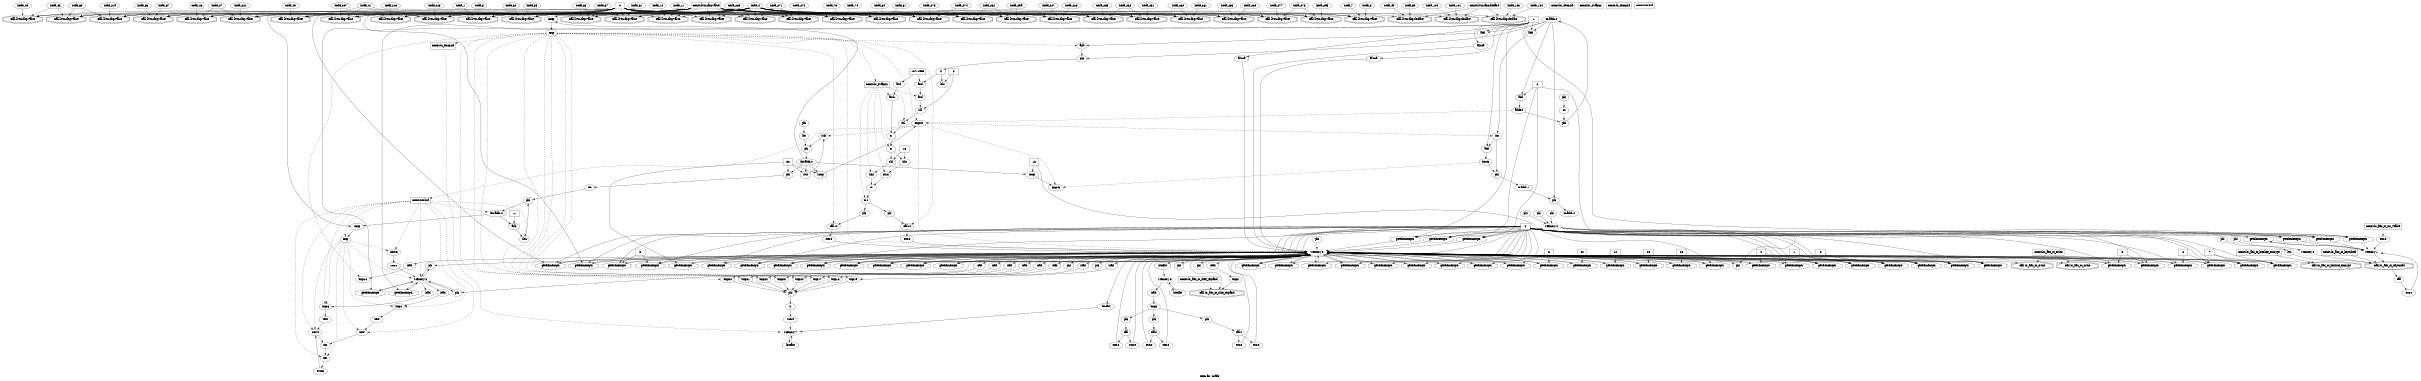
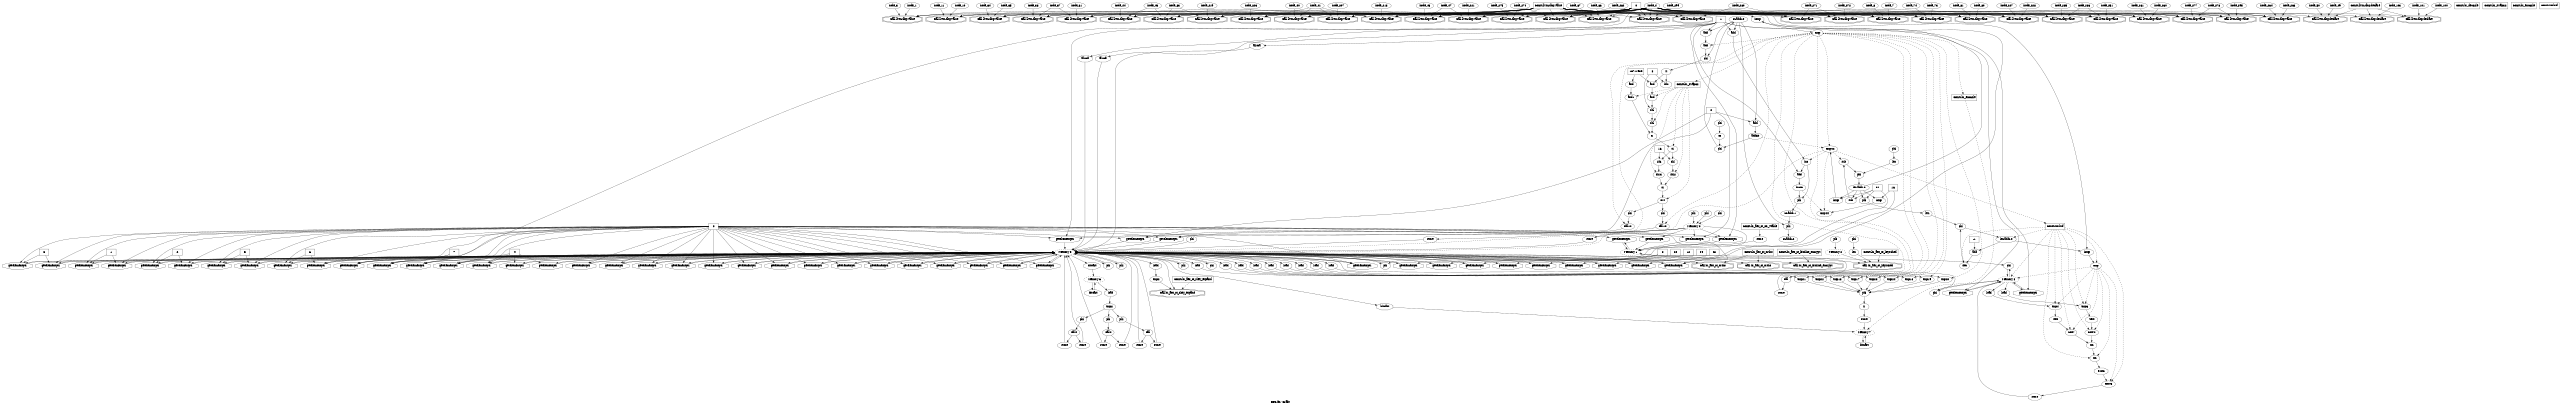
(197, 6) -> (1425, 6)
(1537, 6) -> none
(318, 353) -> (2104, 377)
